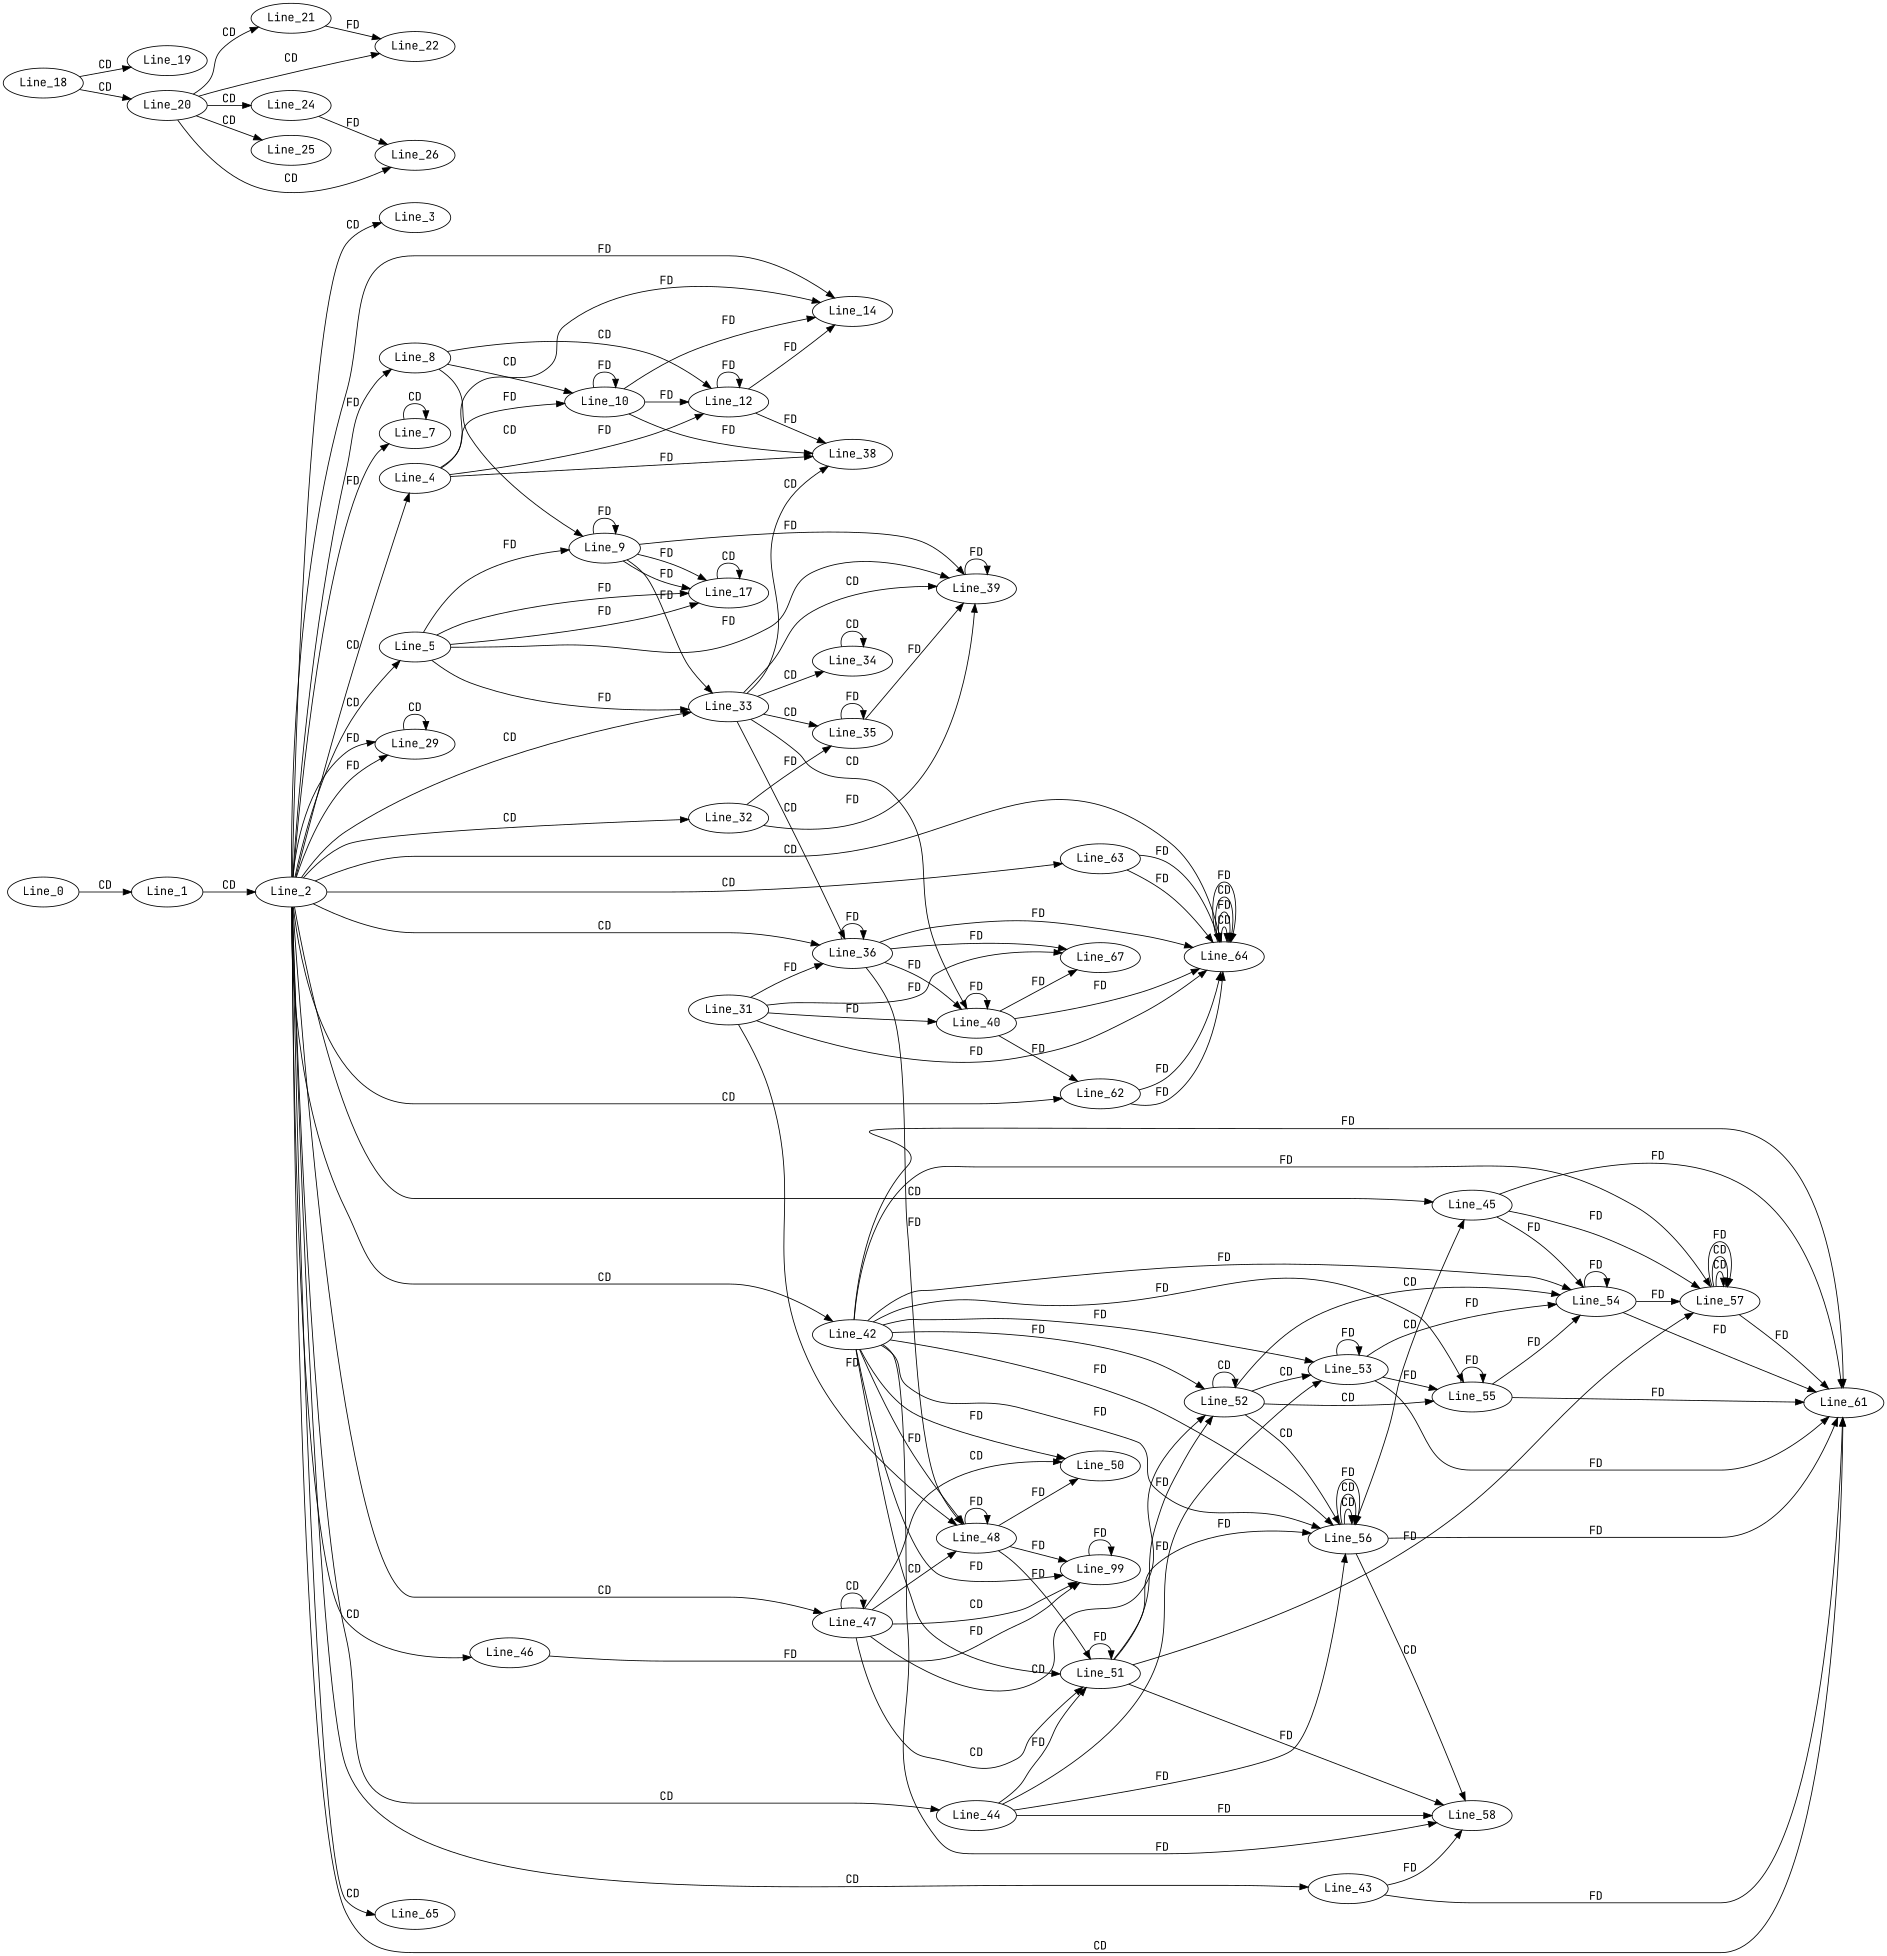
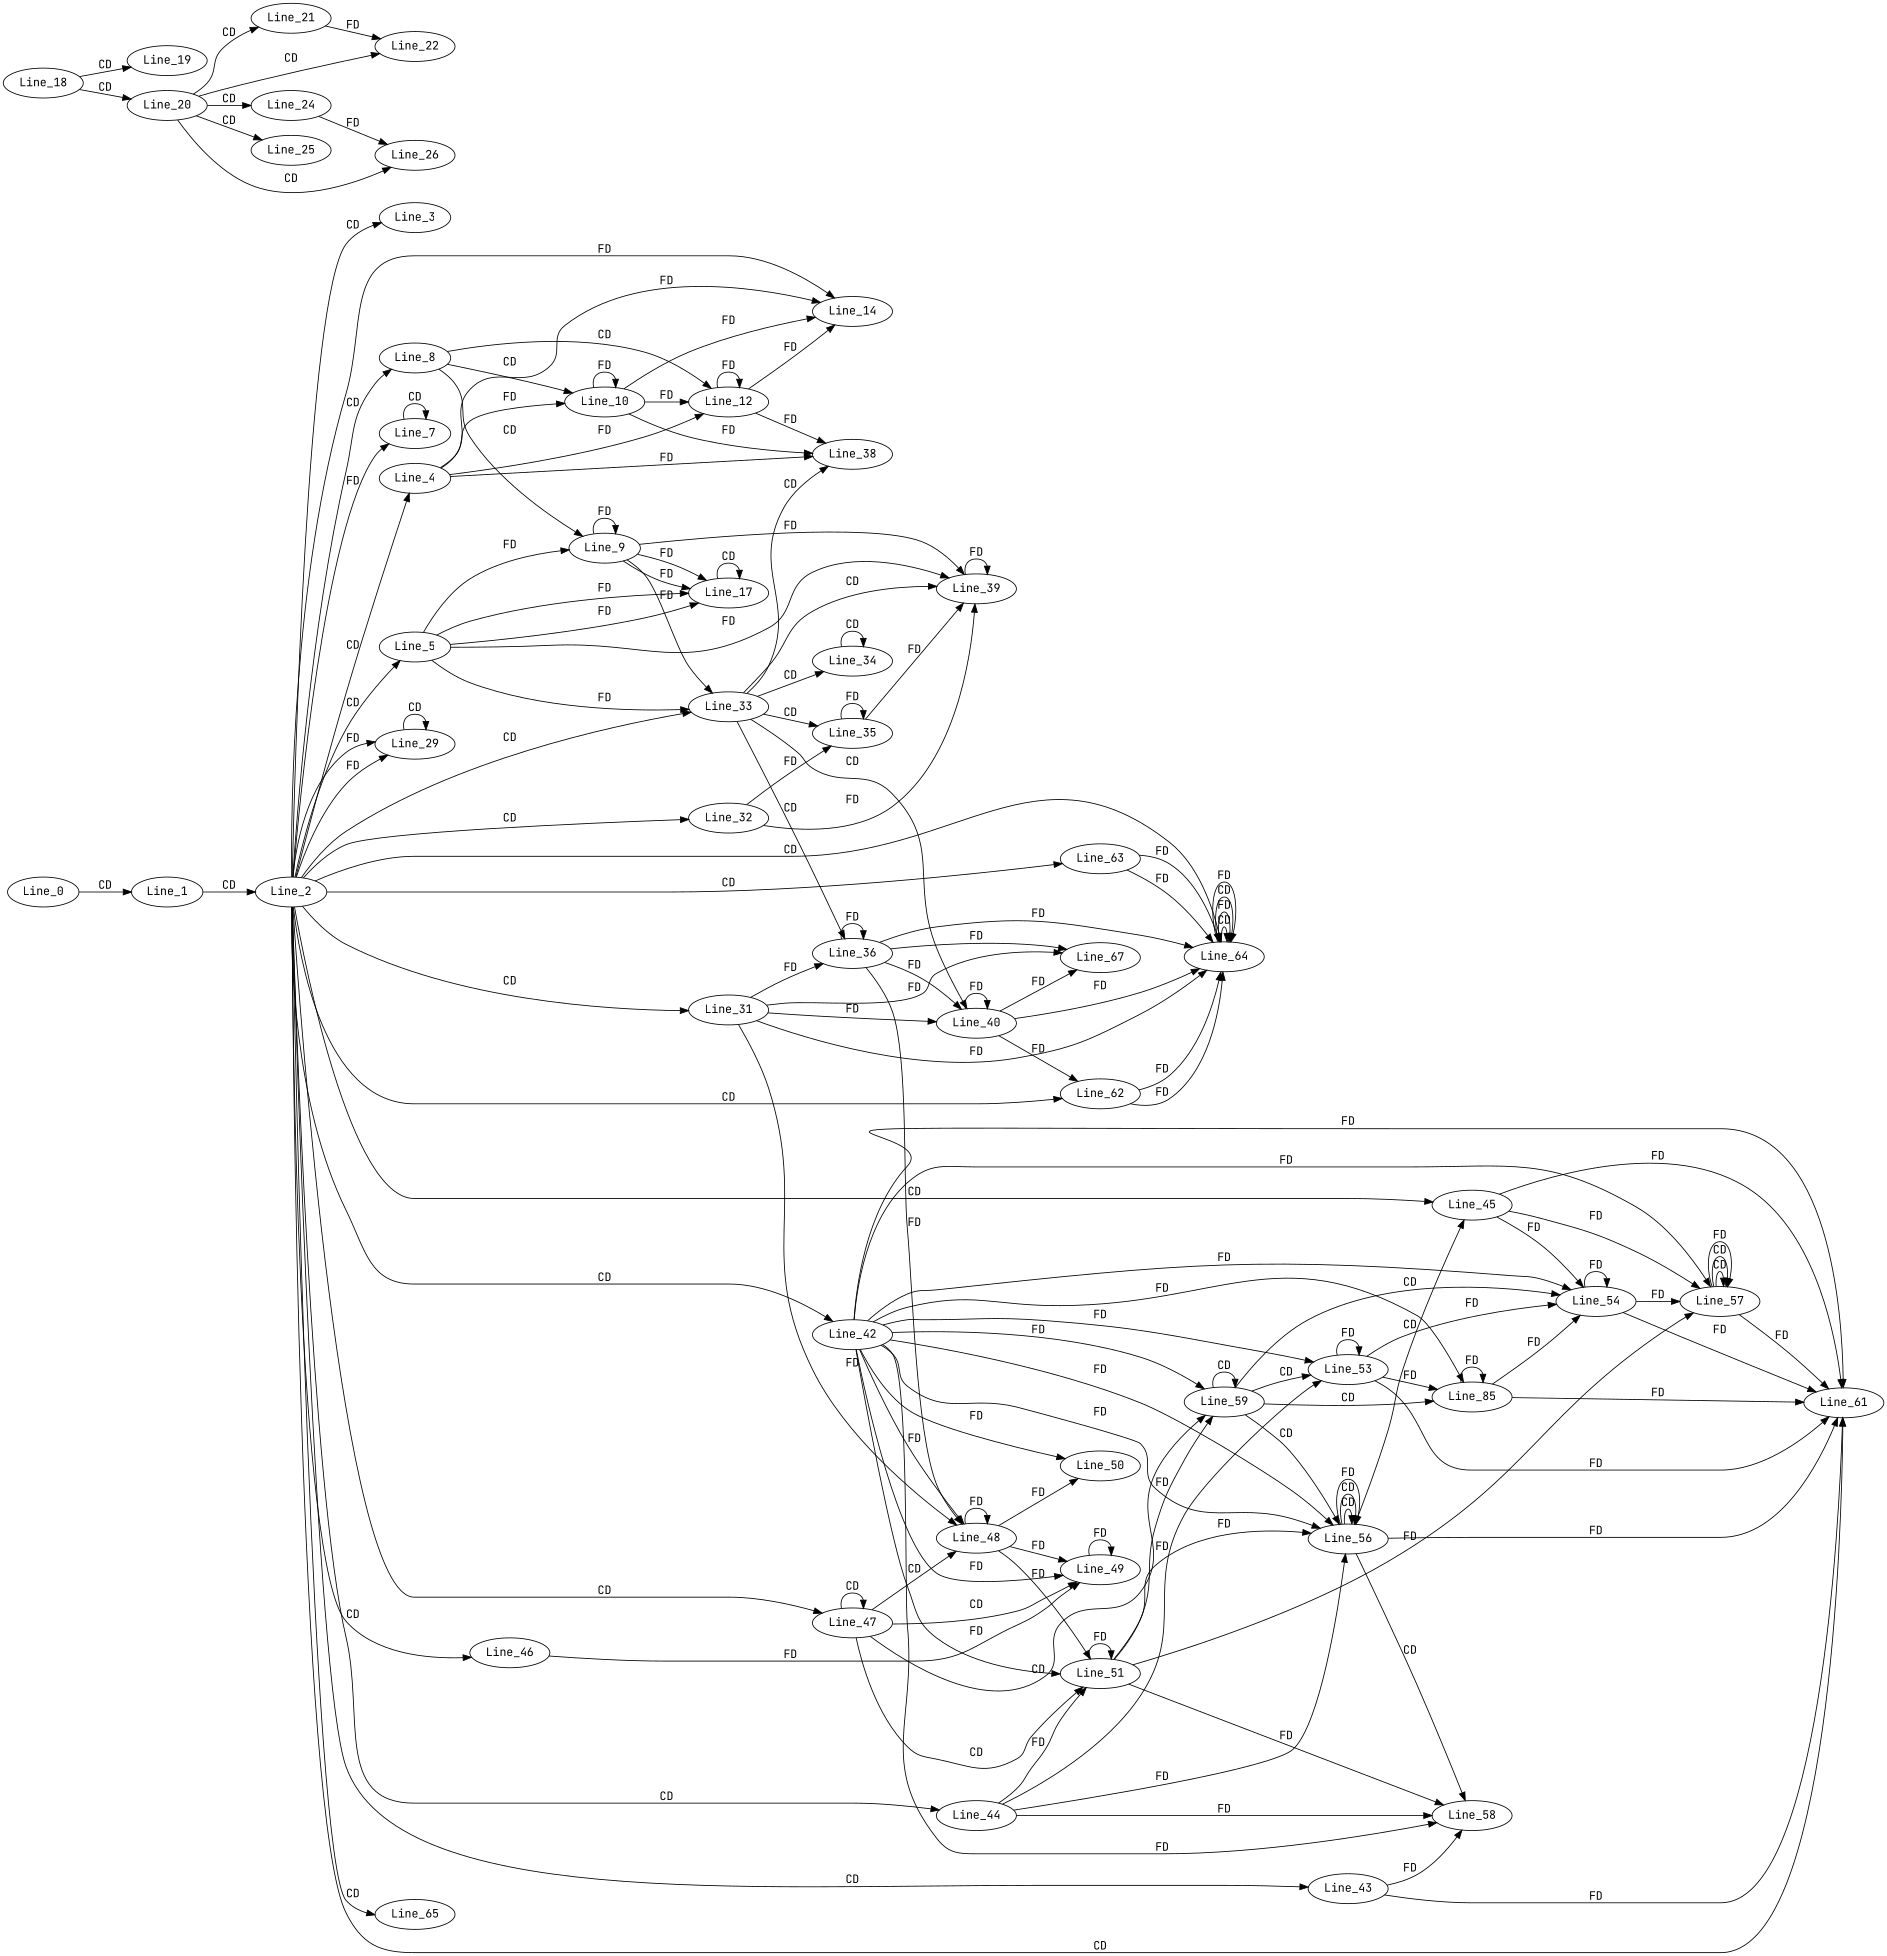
(353, 403) -> (353, 403)
(560, 933) -> (481, 990)
(1472, 1397) -> (1472, 1397)
(1224, 1402) -> (1224, 1402)
(929, 1495) -> none
(1100, 1570) -> (1100, 1570)
